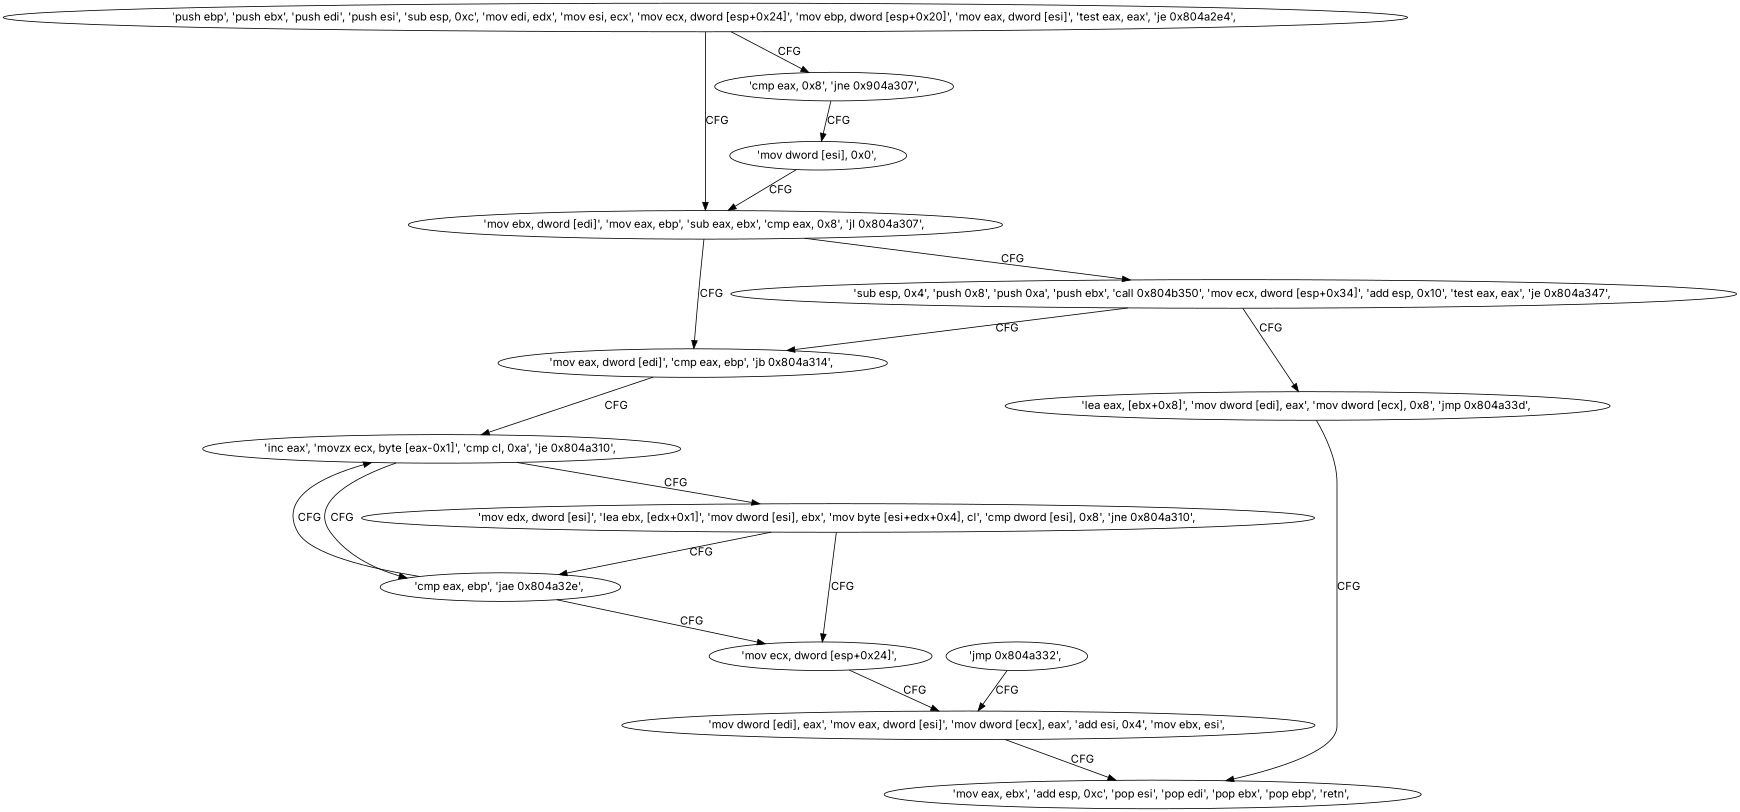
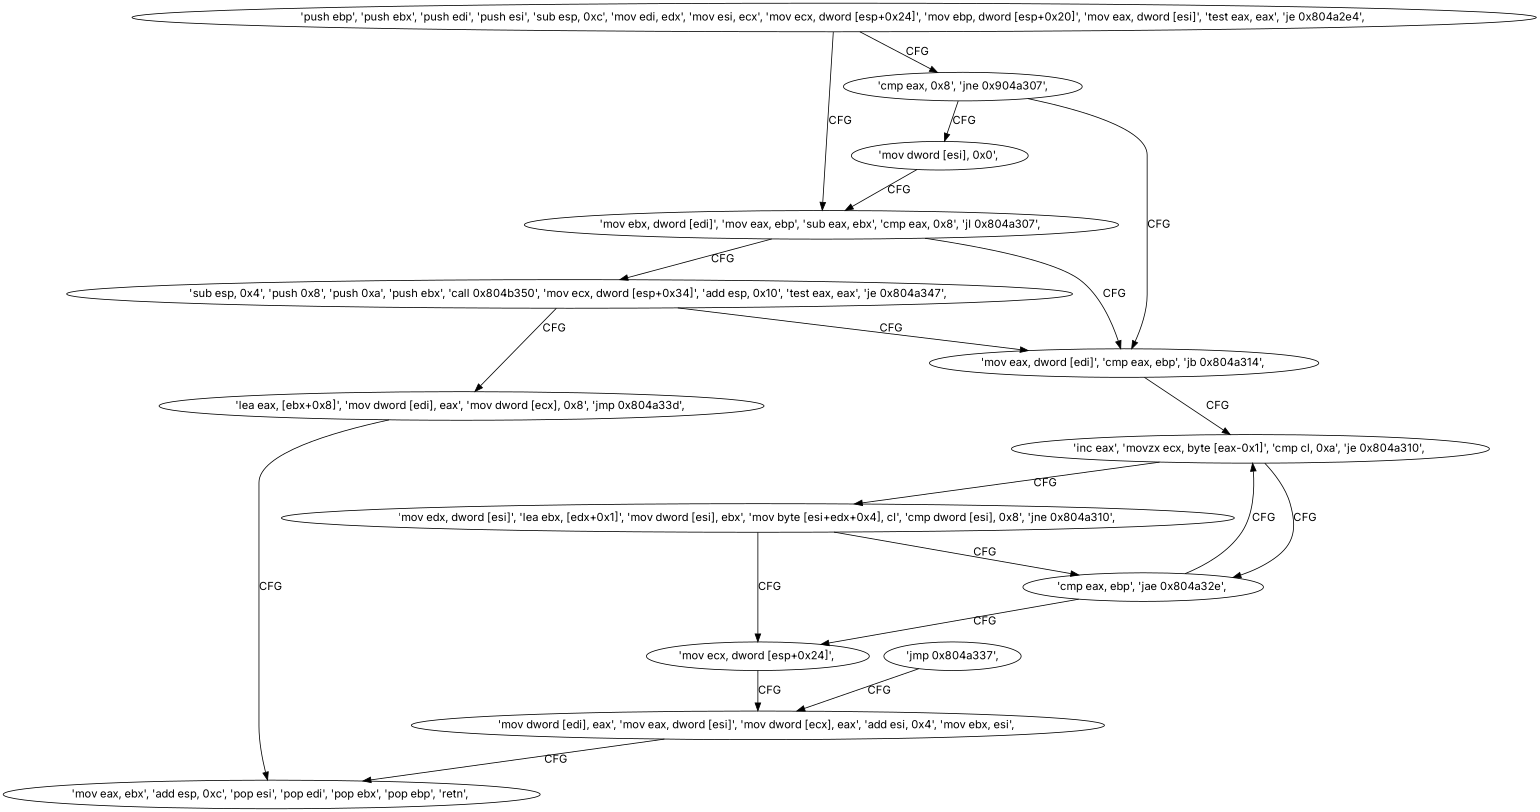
none -> (1147, 180)
(1017, 656) -> (953, 656)
